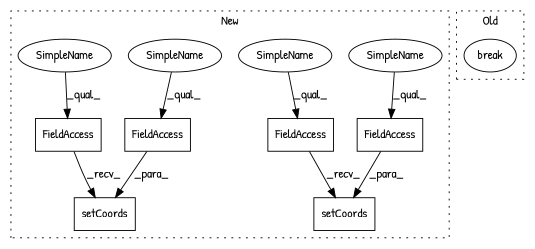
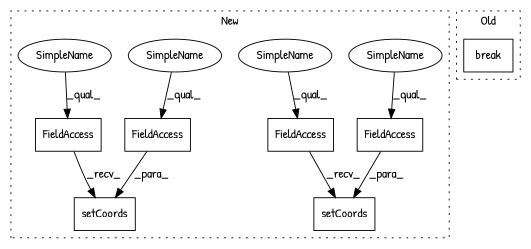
(490, 56) -> (488, 56)
